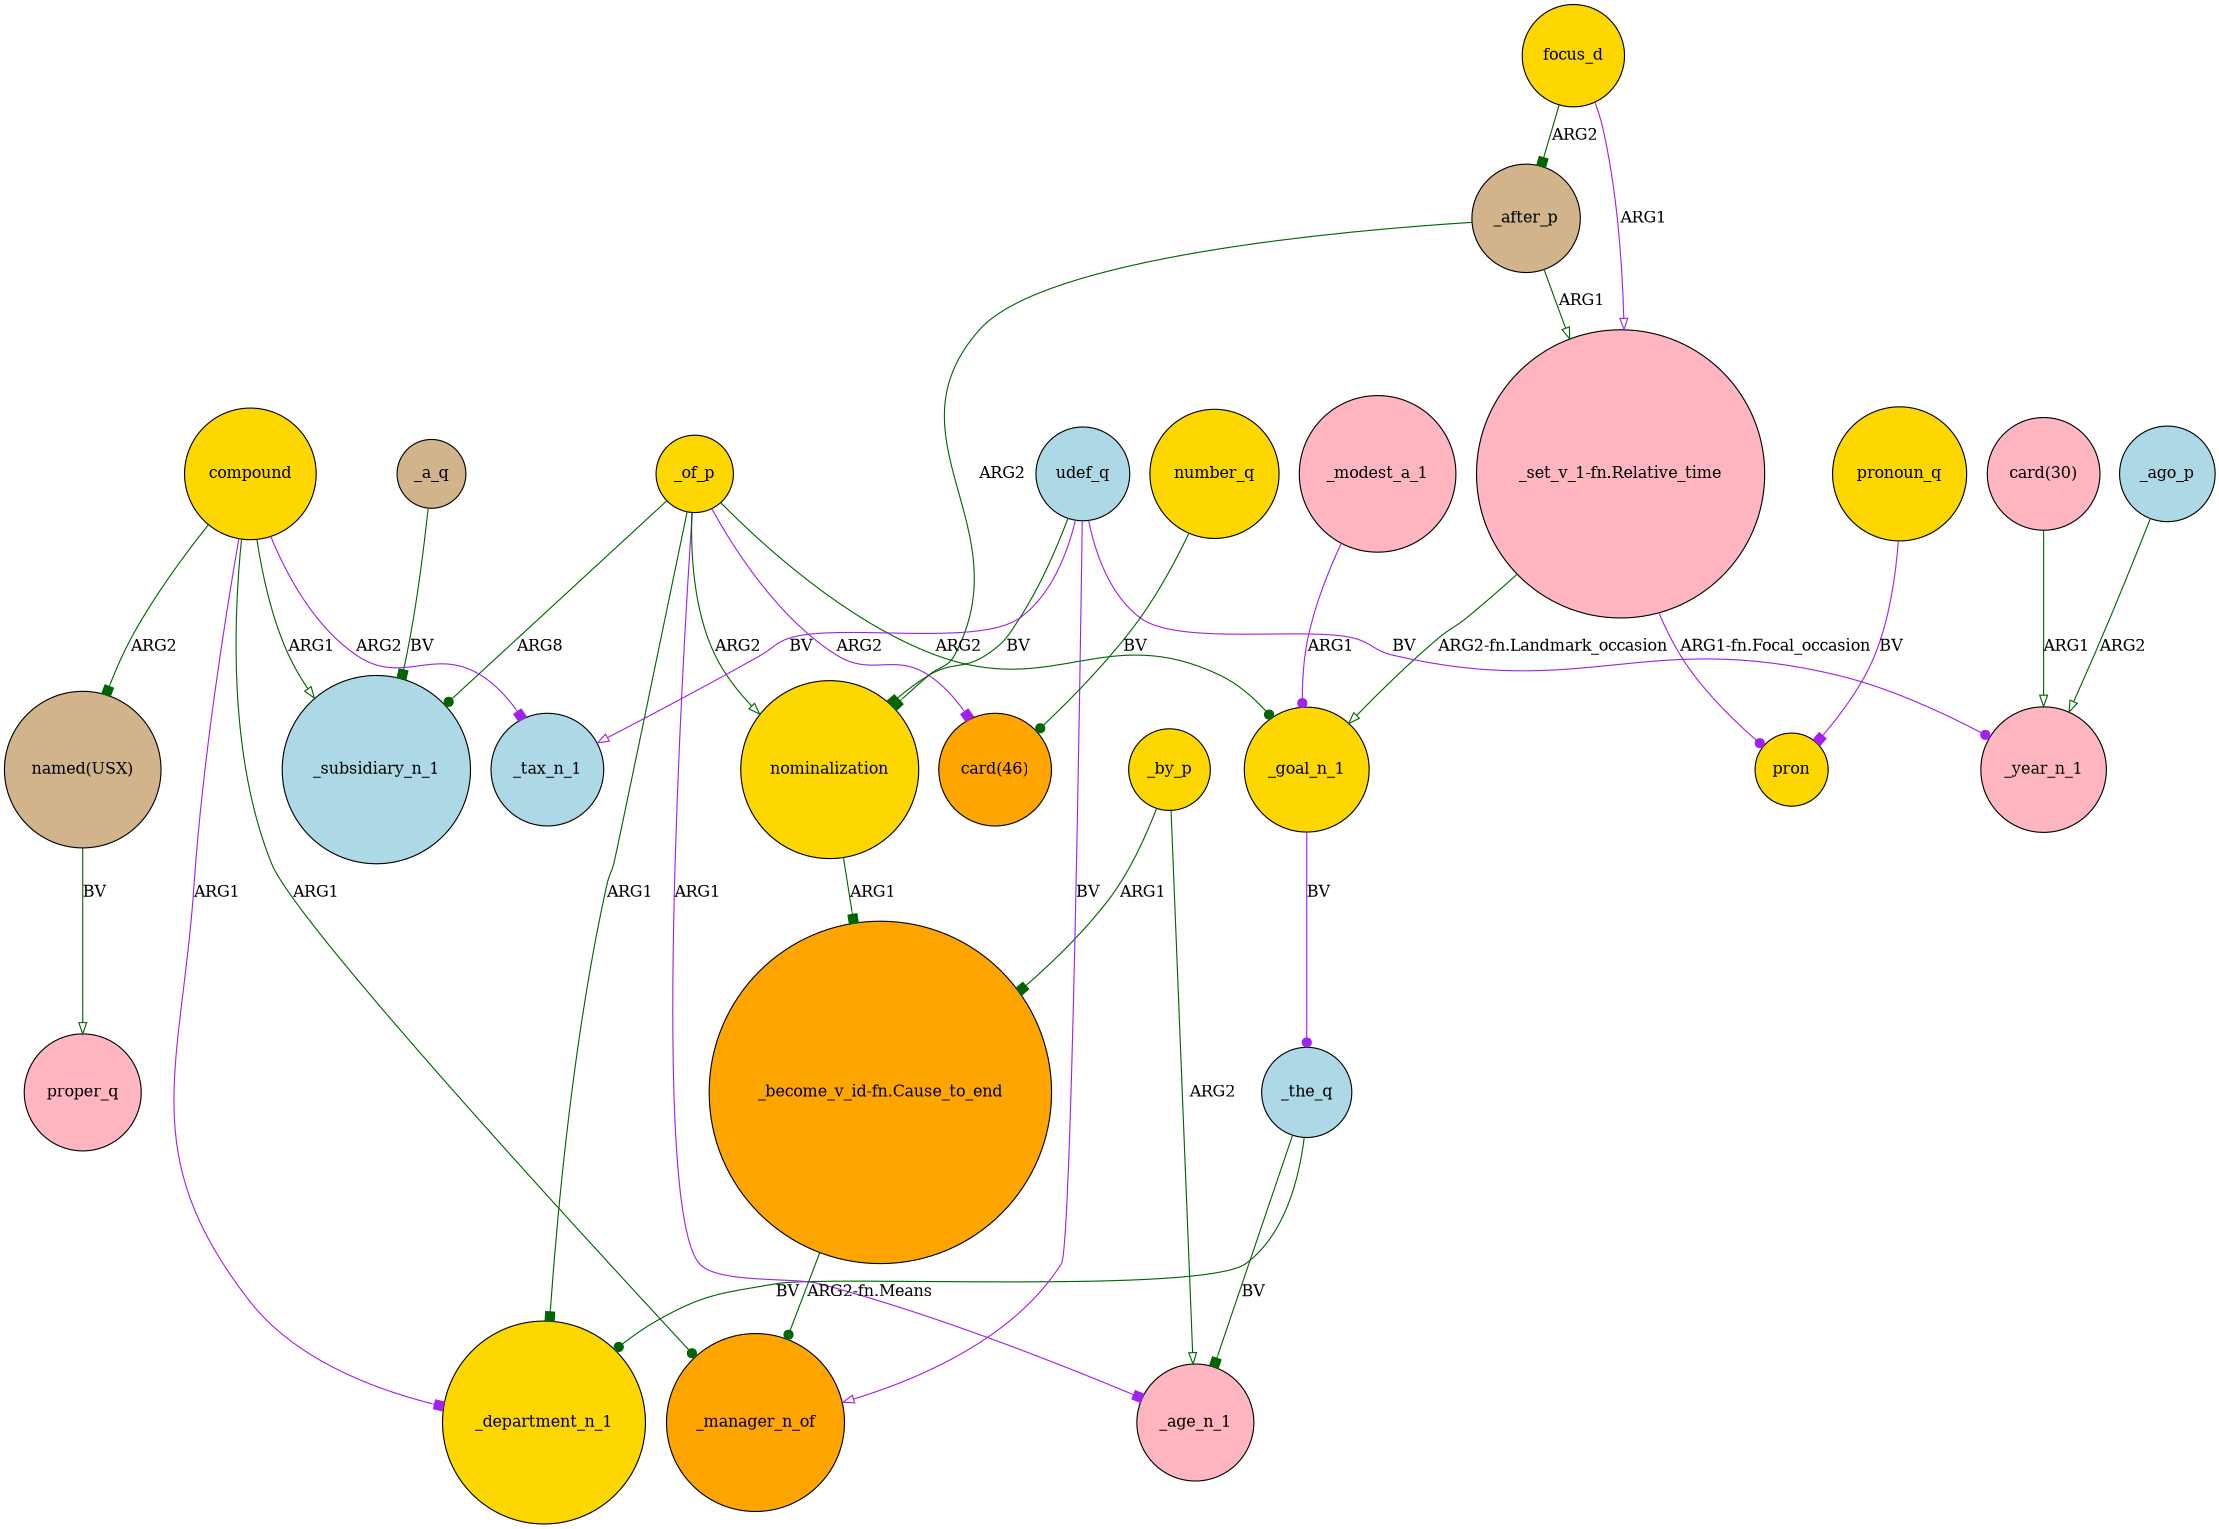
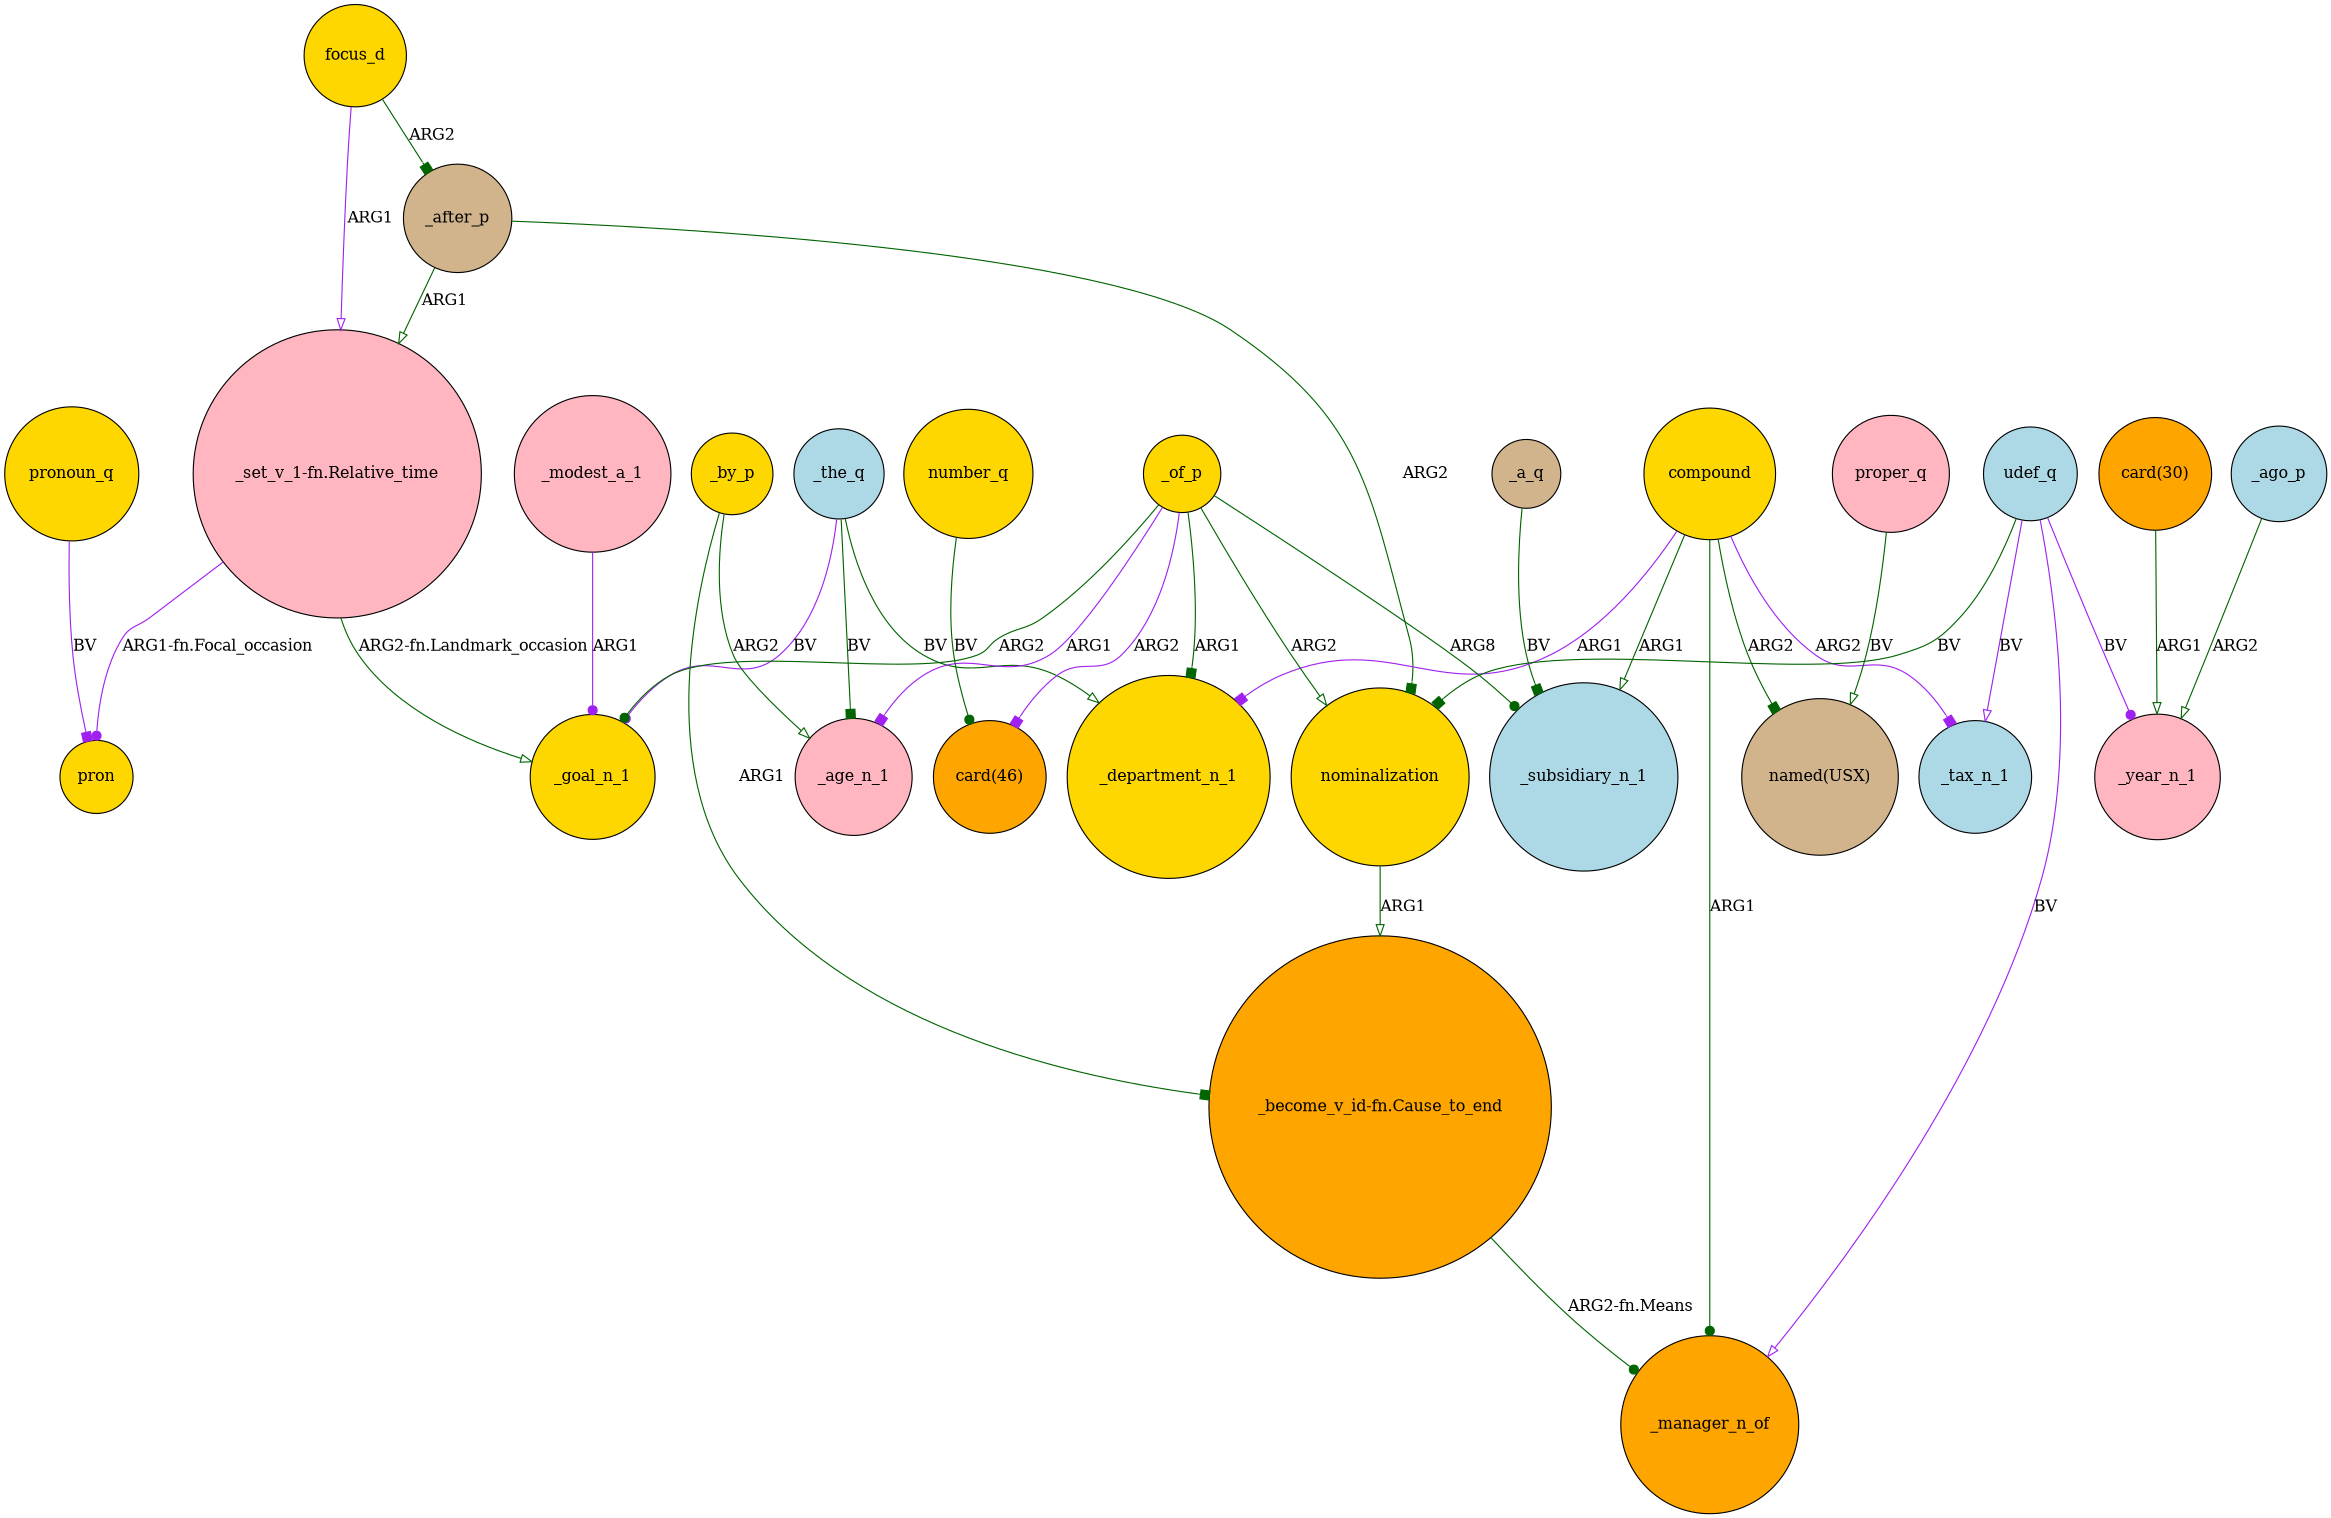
(2044, 474) -> (2155, 474)
(848, 885) -> (1380, 895)
(83, 935) -> (1875, 614)
(1307, 935) -> (783, 651)
(999, 1282) -> (923, 654)
